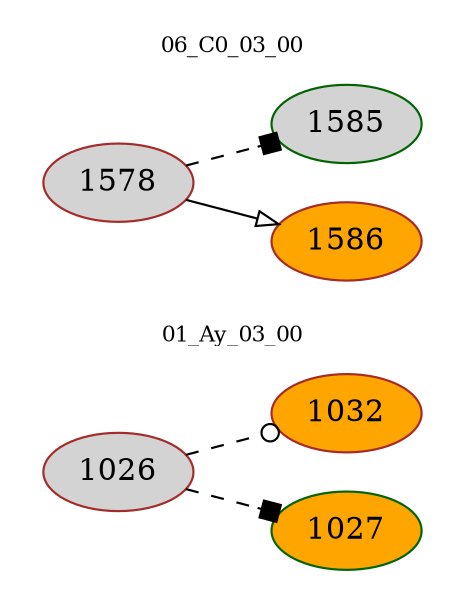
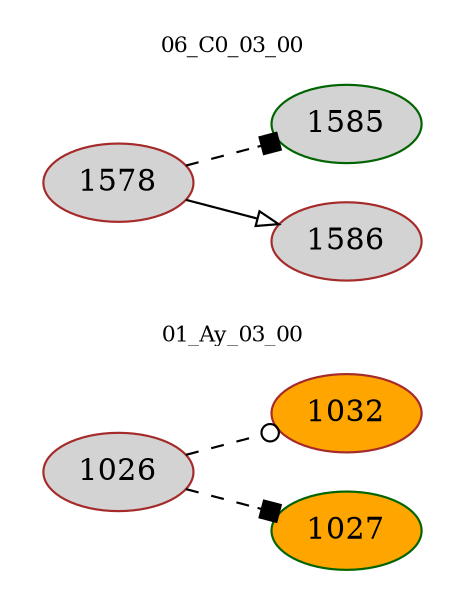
(347, 241) -> (347, 241)
